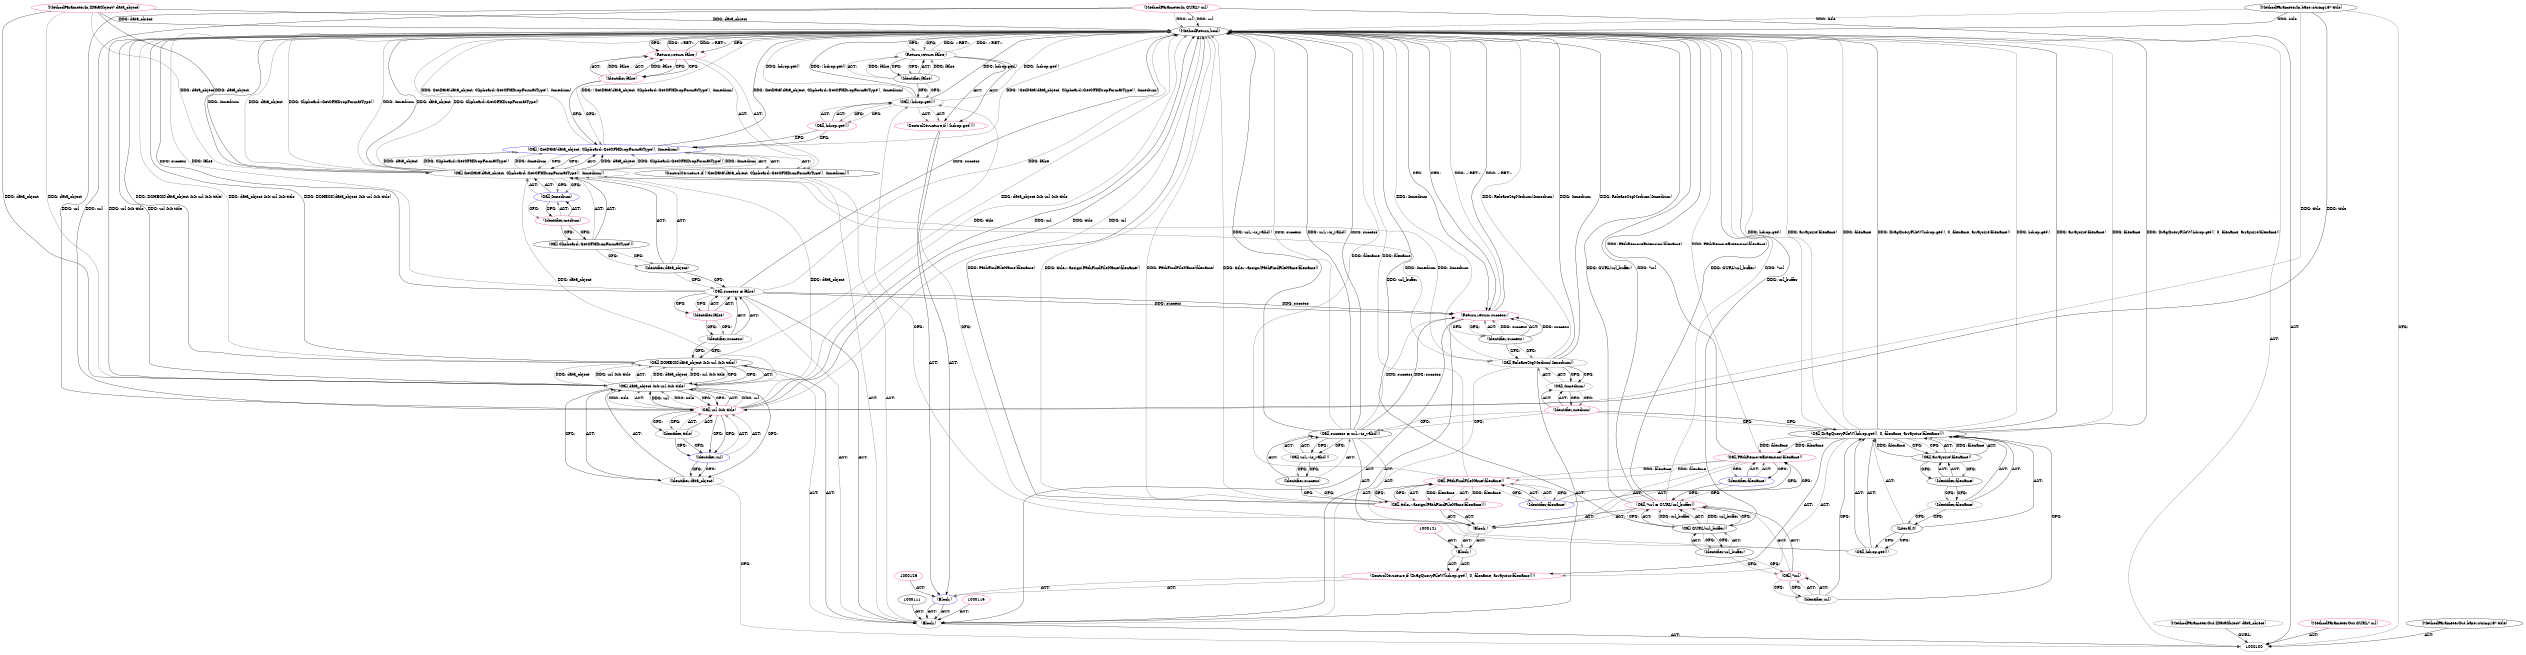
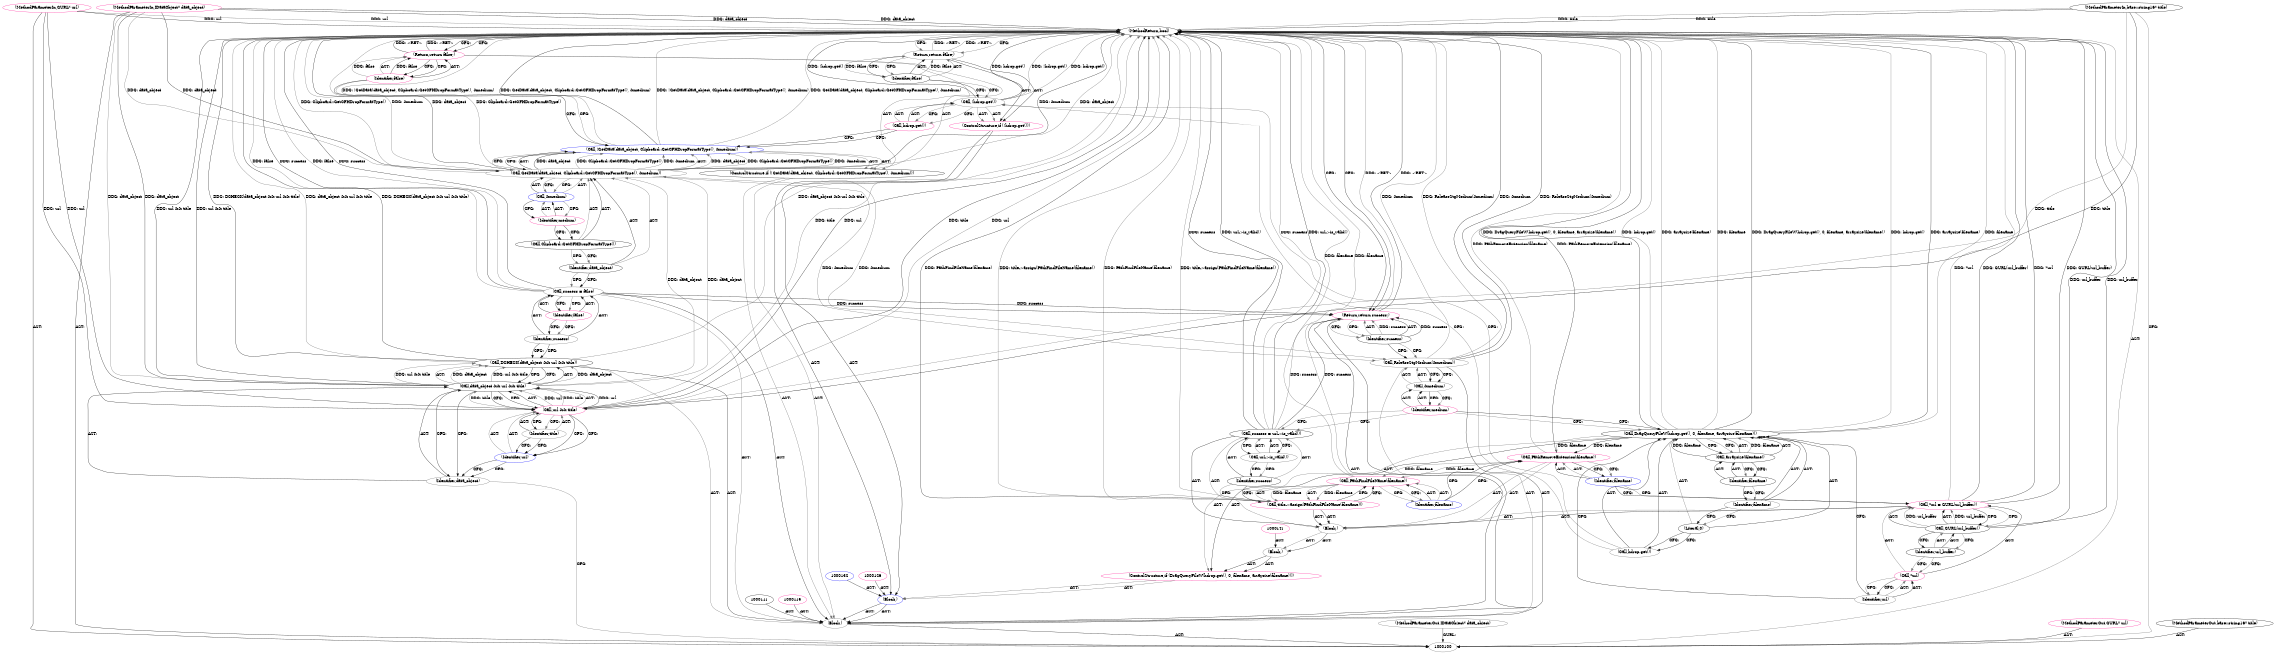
none -> (840, 576)
none -> (438, 638)
